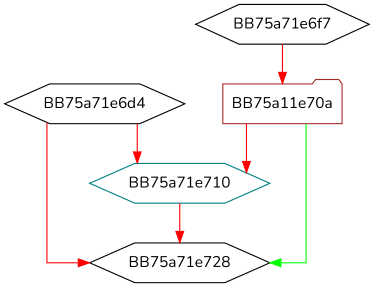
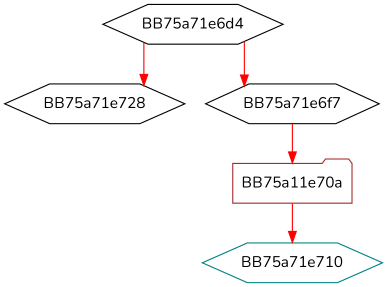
(137, 138) -> (244, 58)
(306, 206) -> none
(180, 217) -> none
